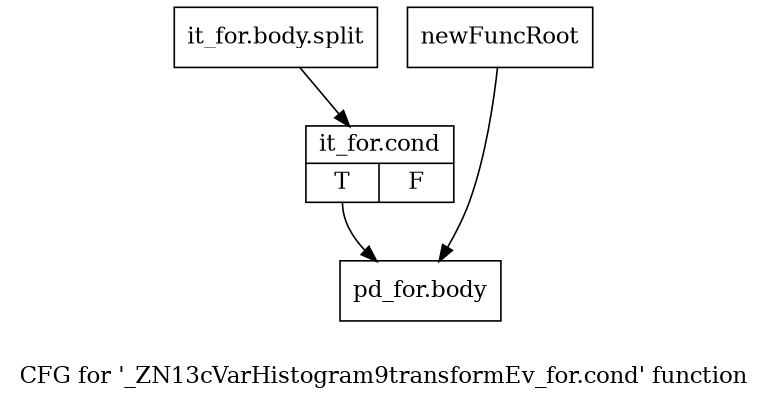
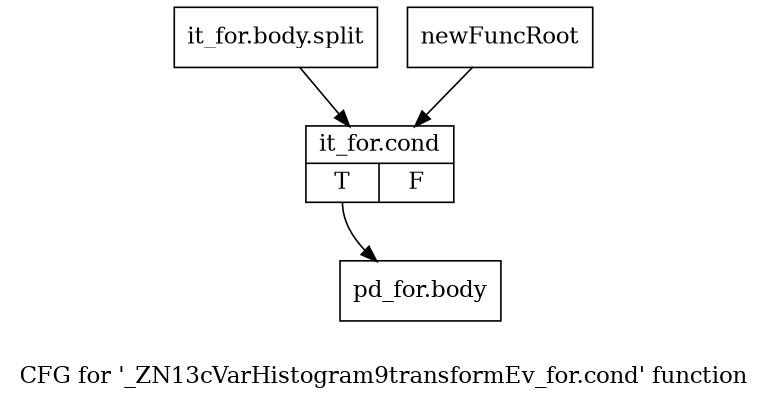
(482, 160) -> (450, 91)
